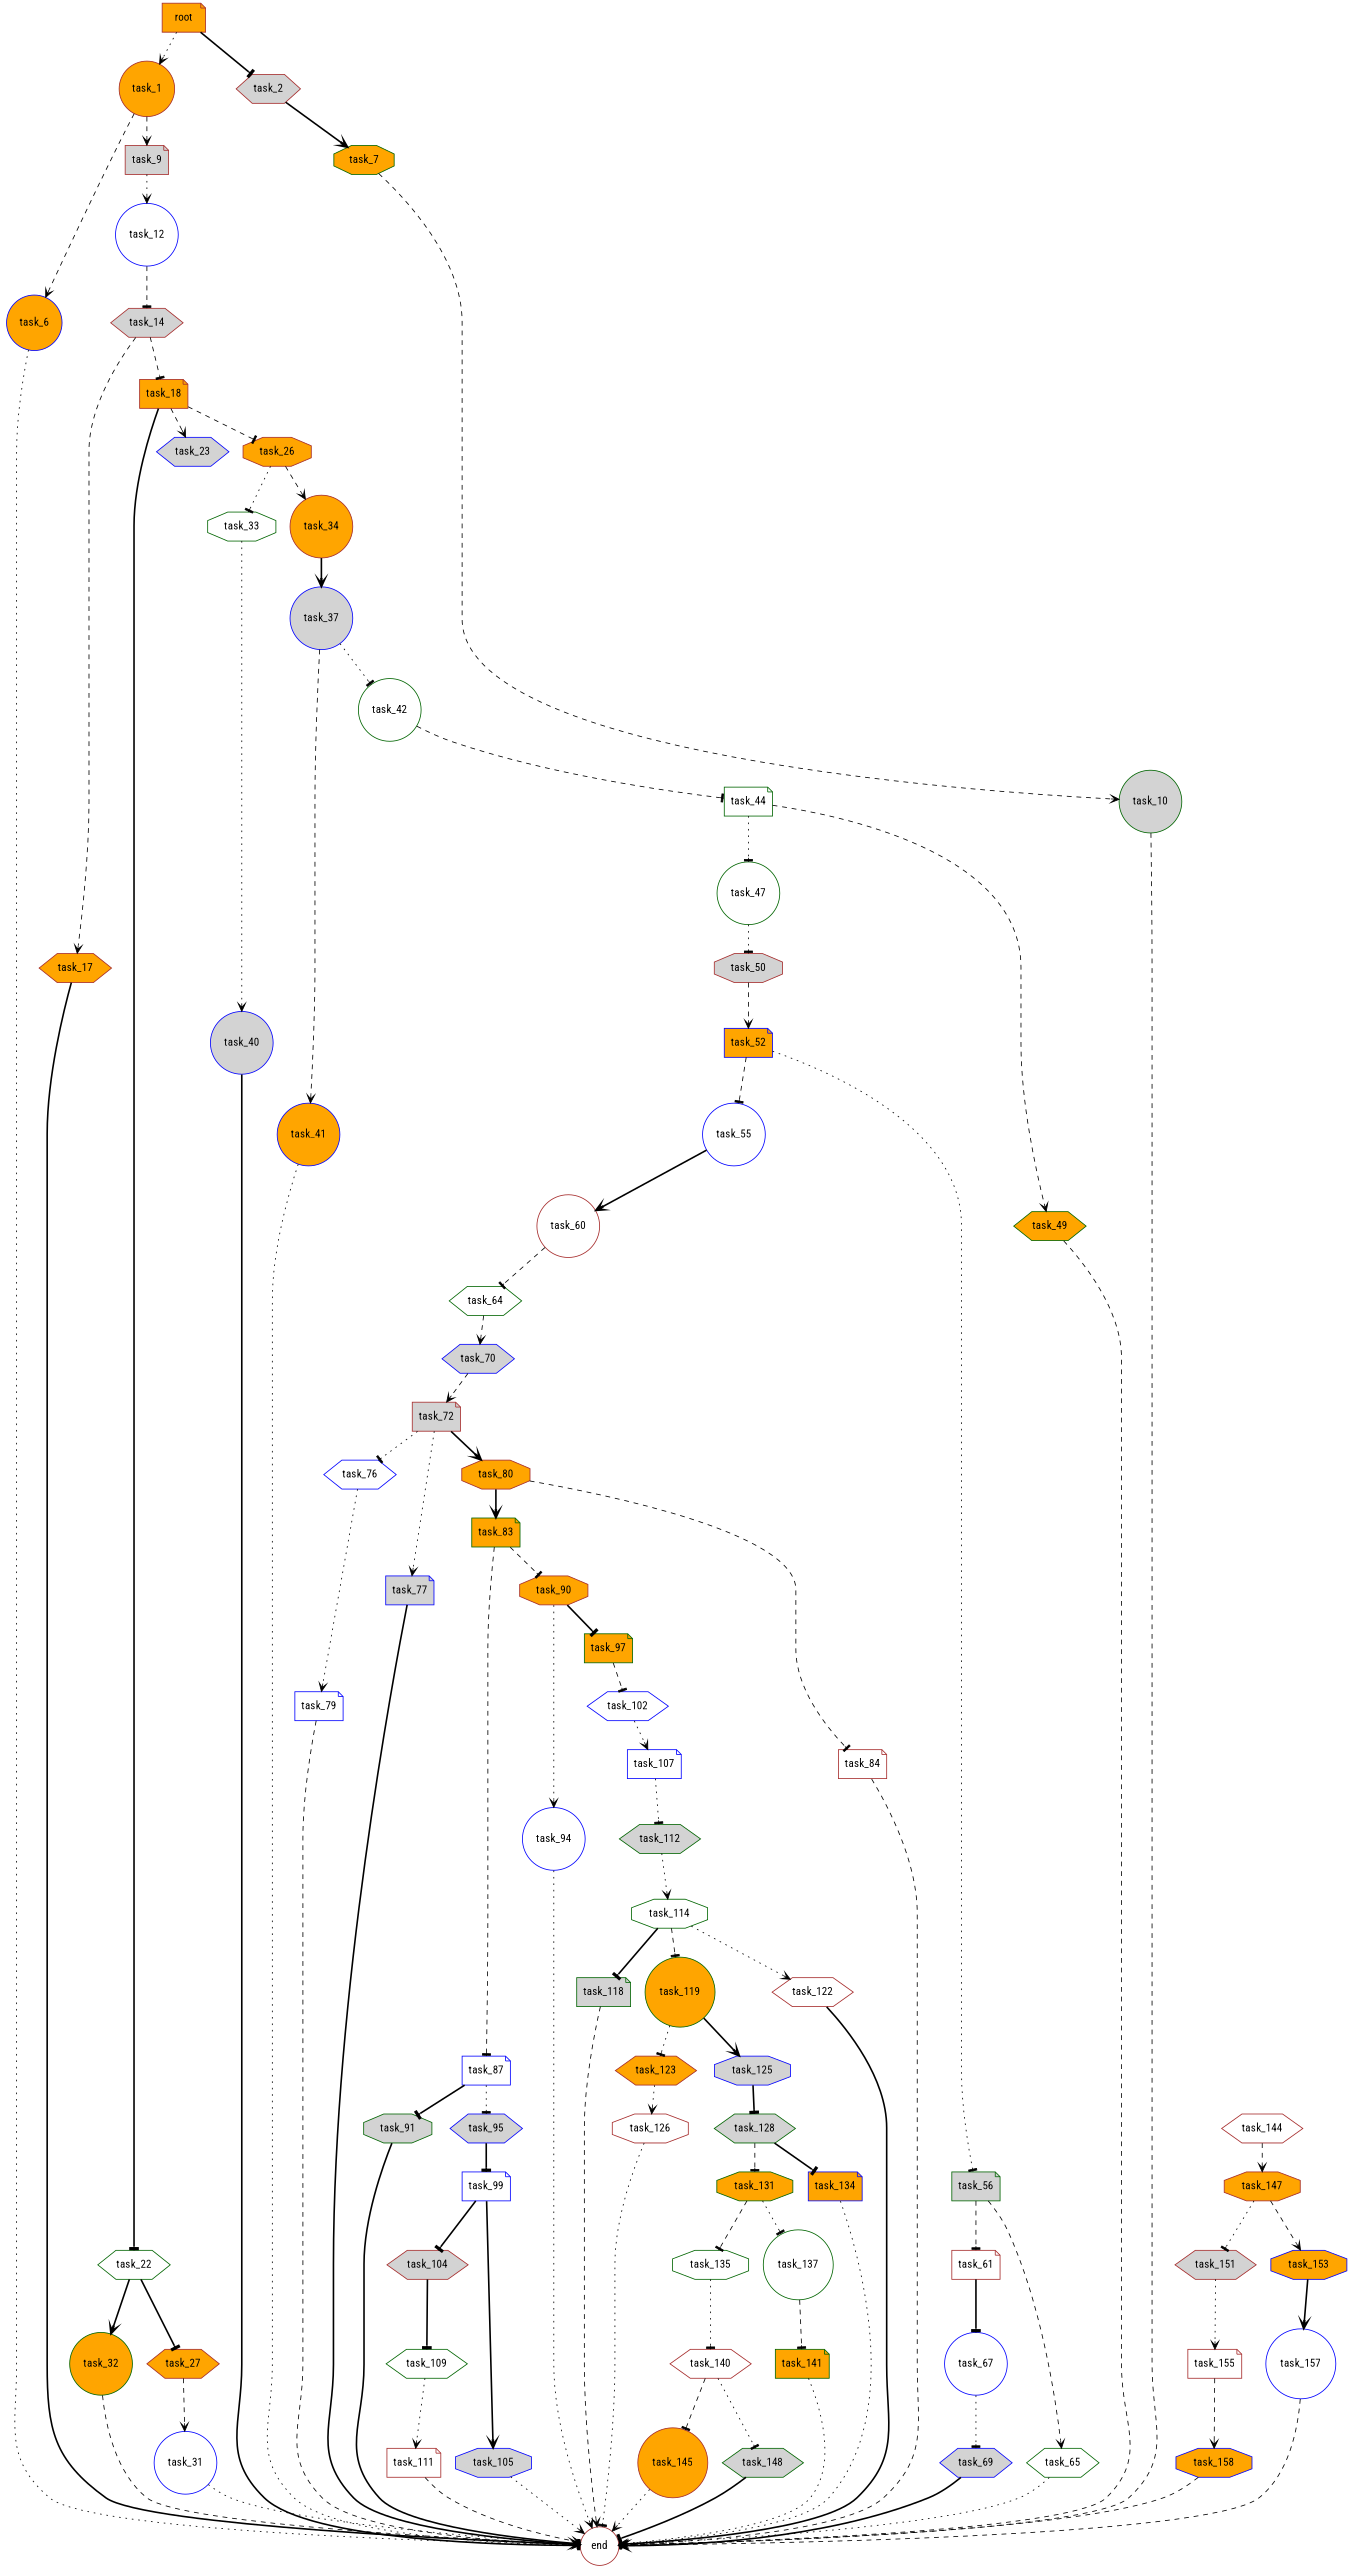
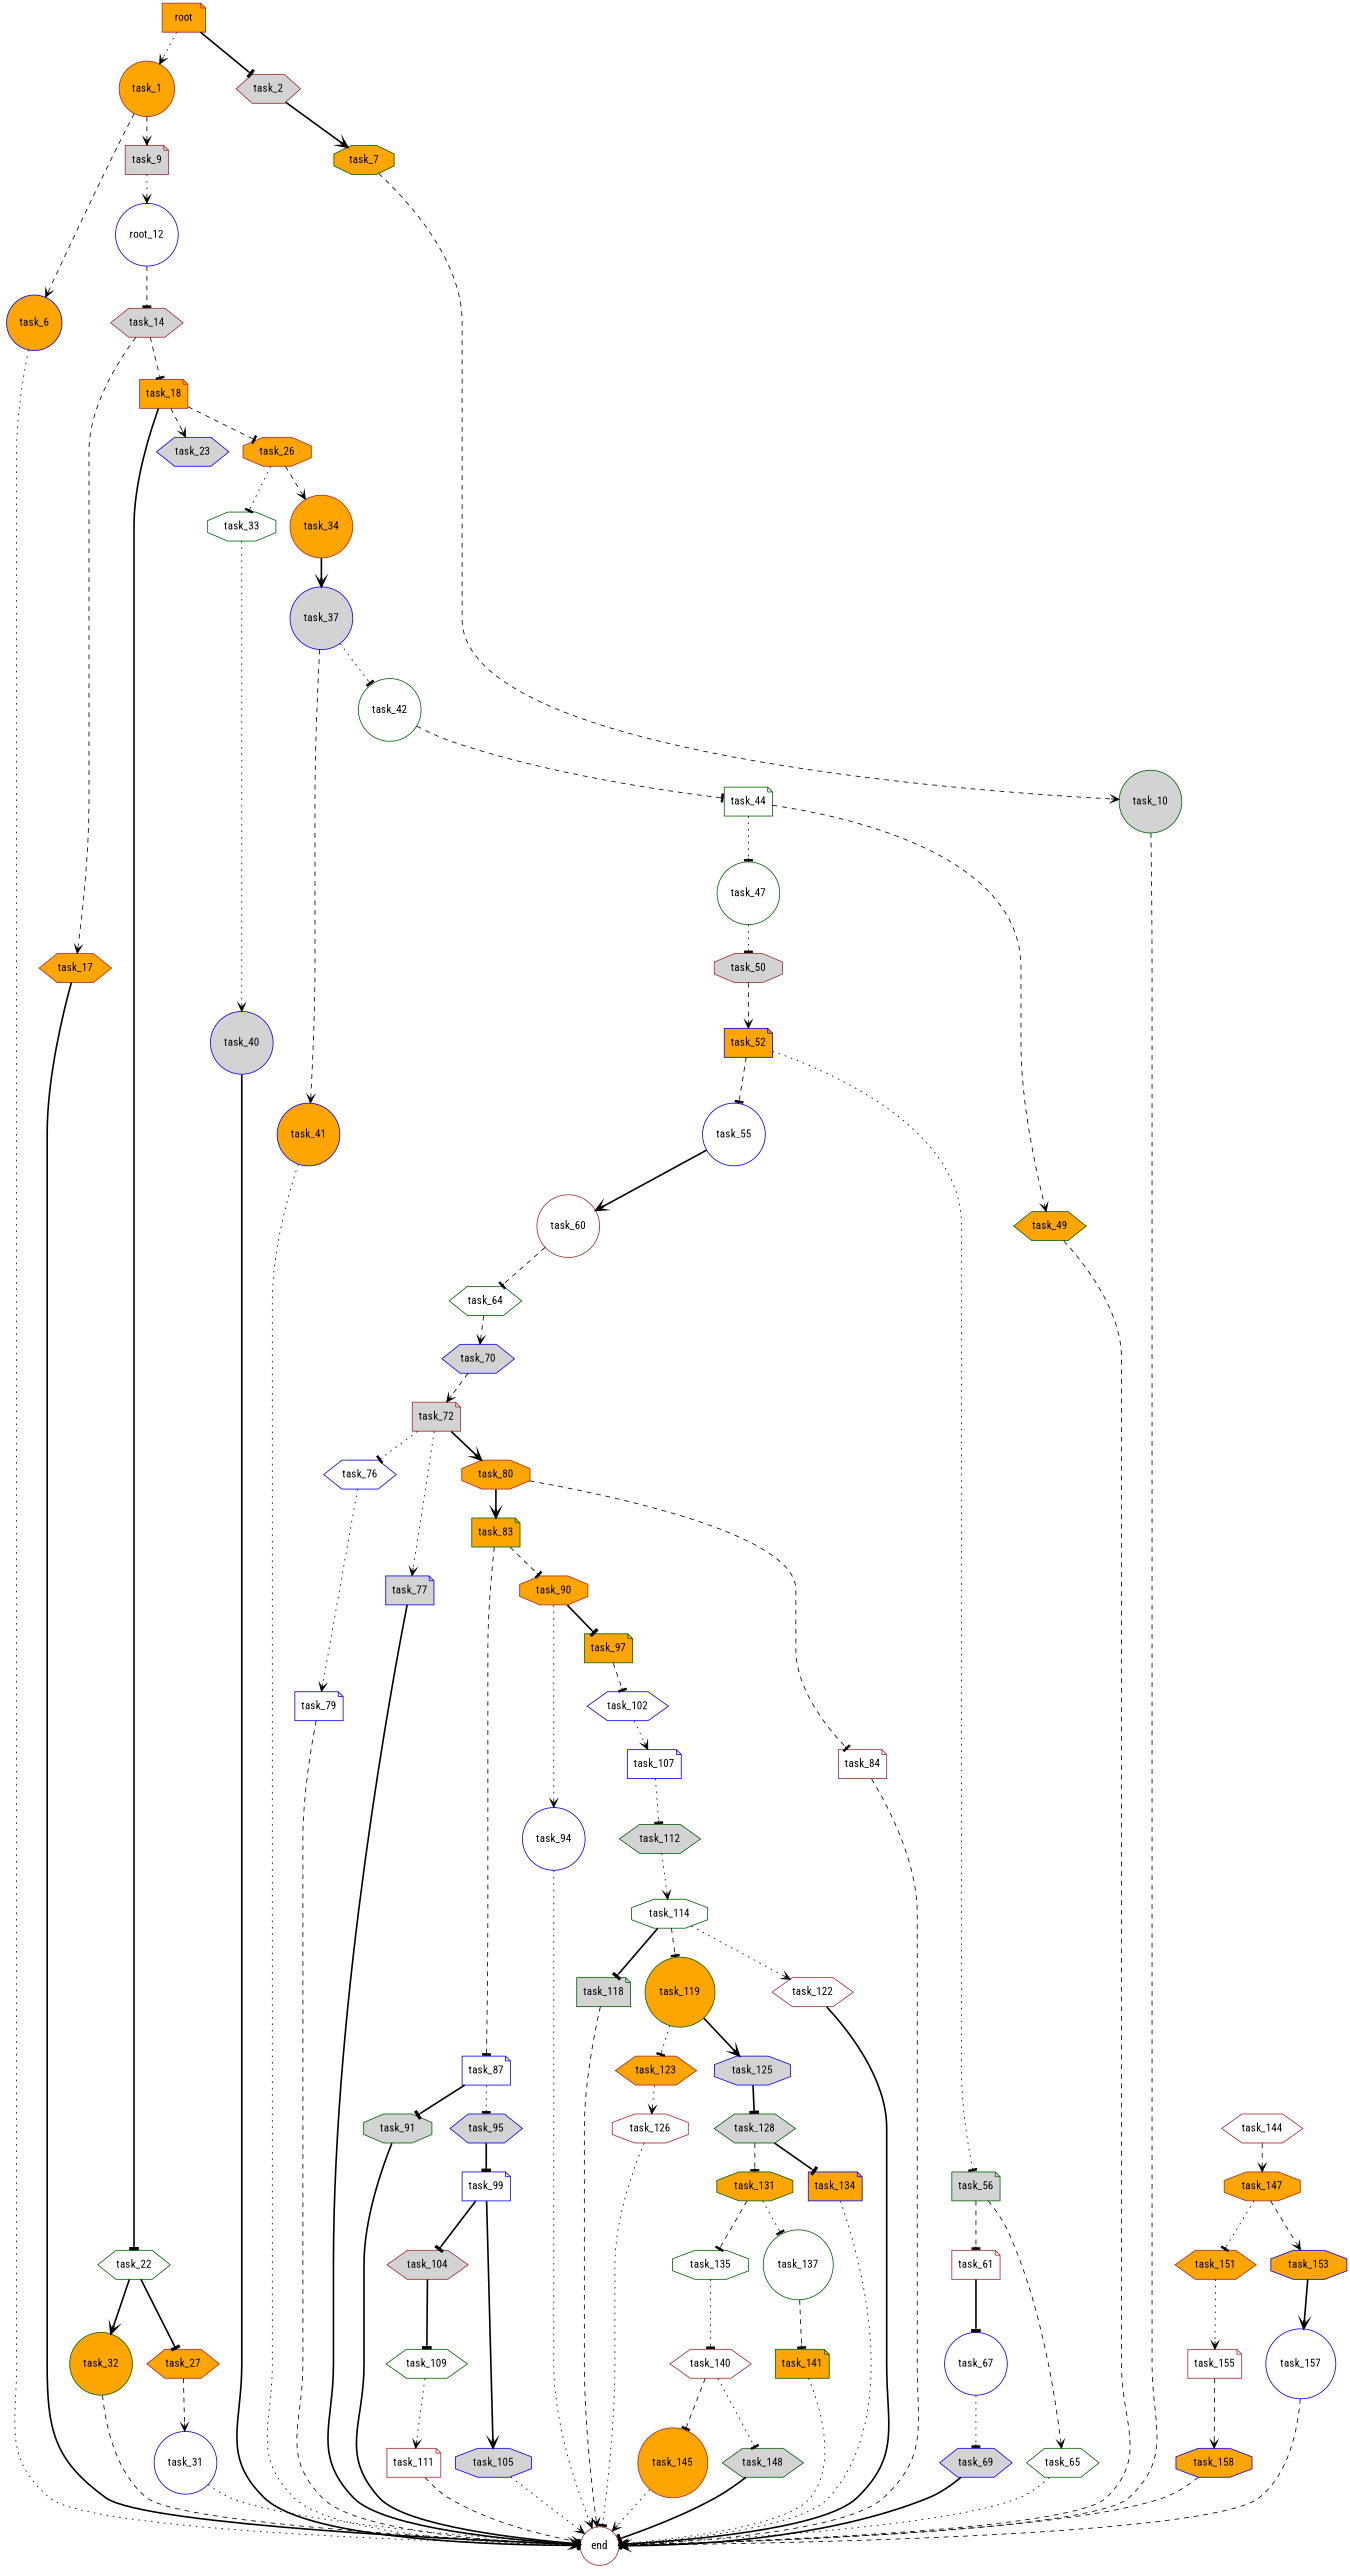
(147, 235) -> (147, 235)
(1216, 2265) -> (1216, 2265)
